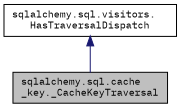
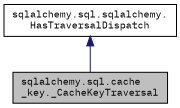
(90, 20) -> (90, 20)
